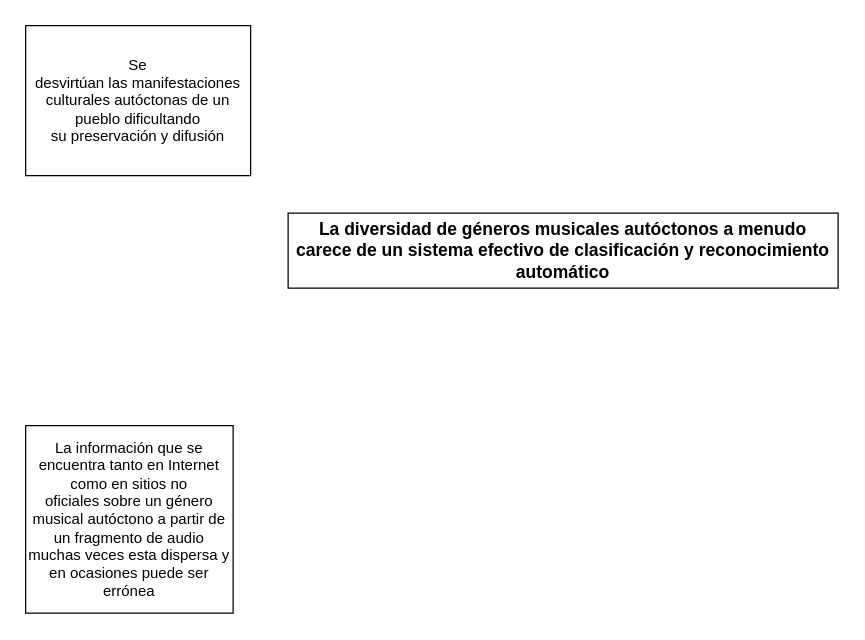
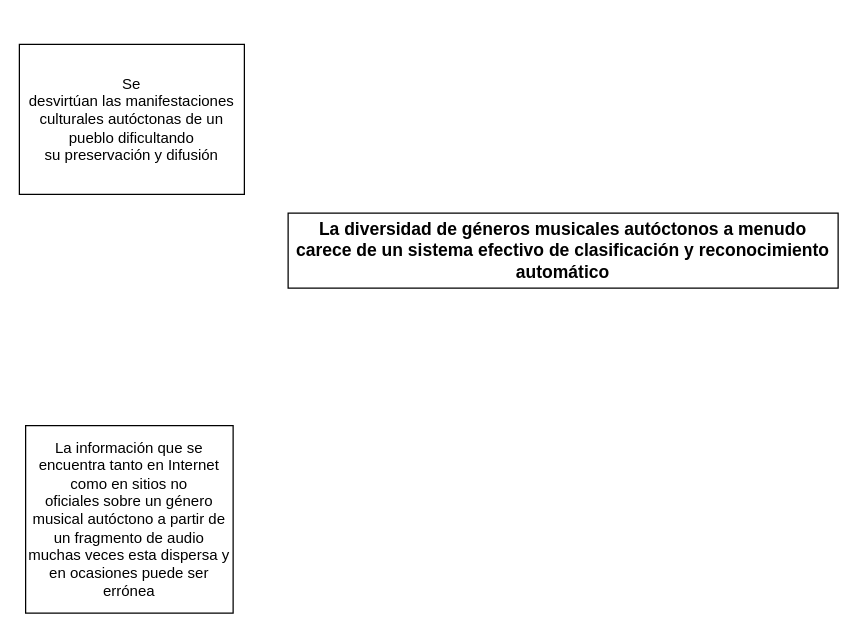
(138, 101) -> (132, 119)
